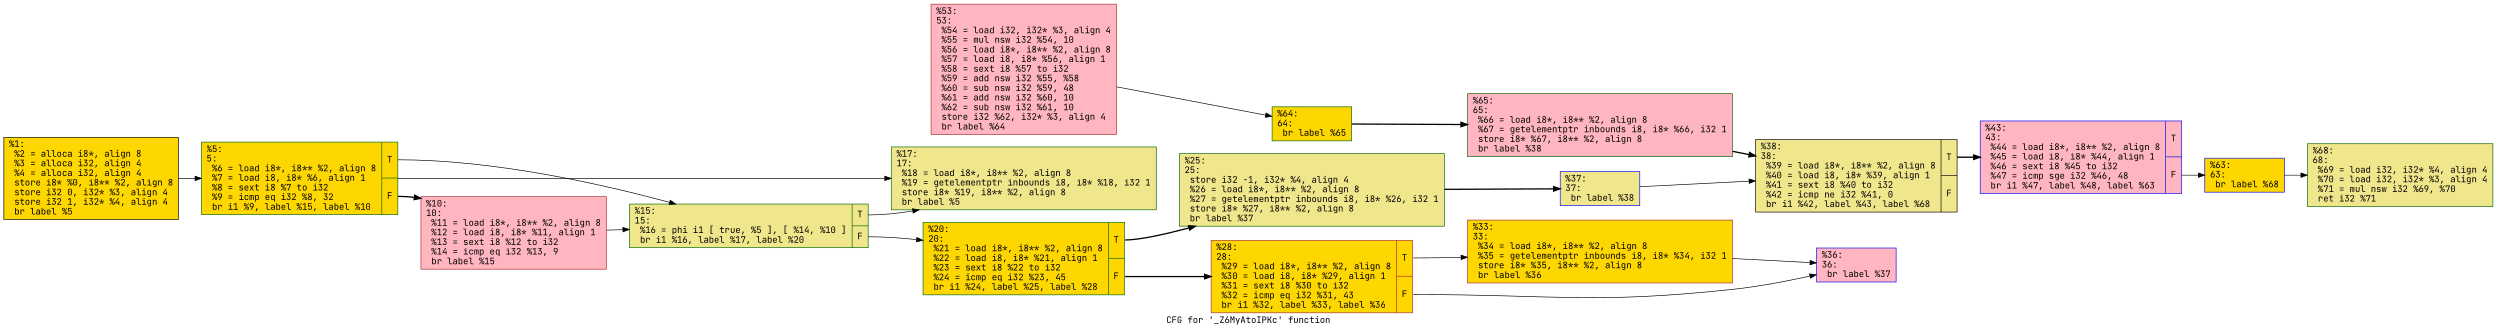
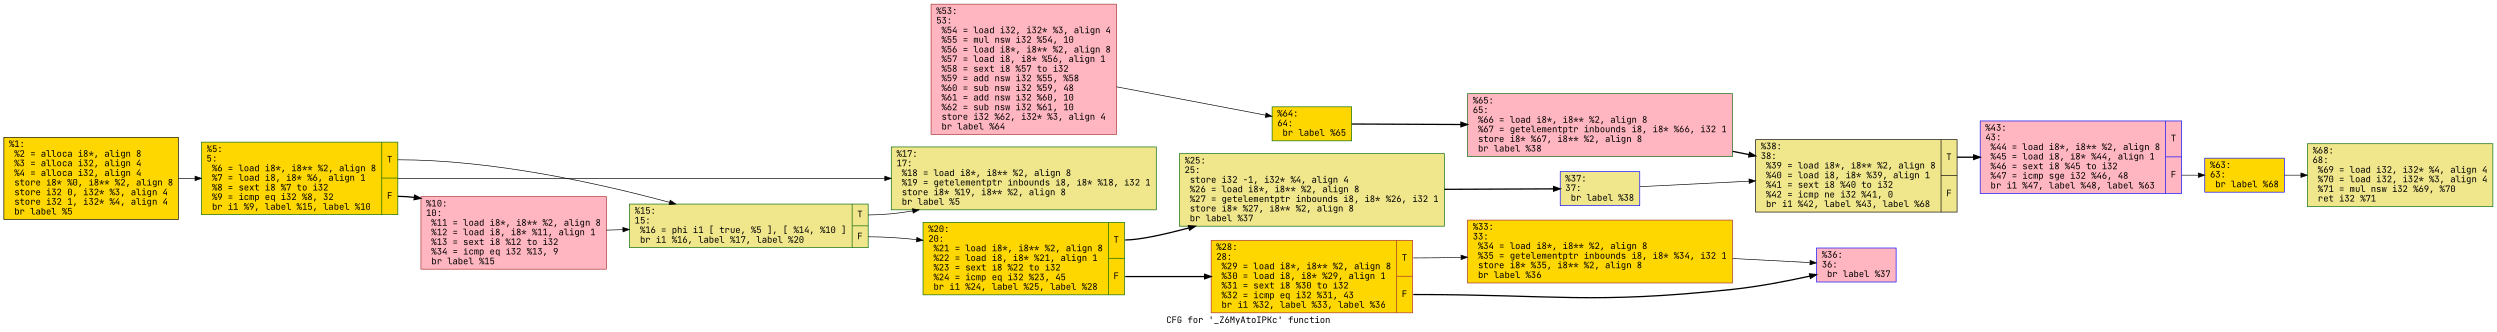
(492, 252) -> (492, 252)
(1612, 297) -> (1612, 297)
